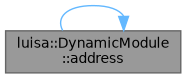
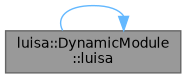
(93, 52) -> (93, 52)
